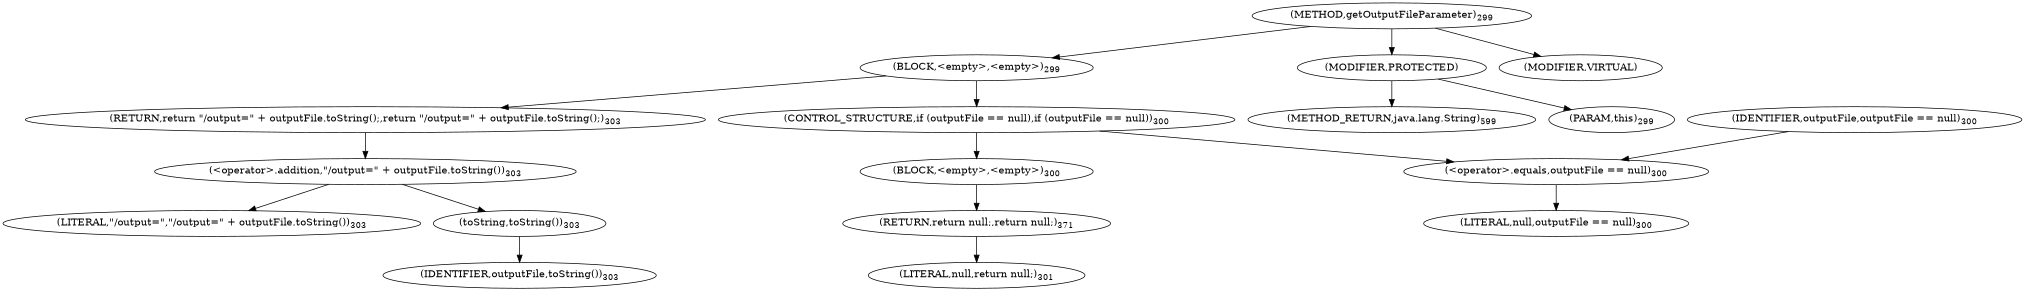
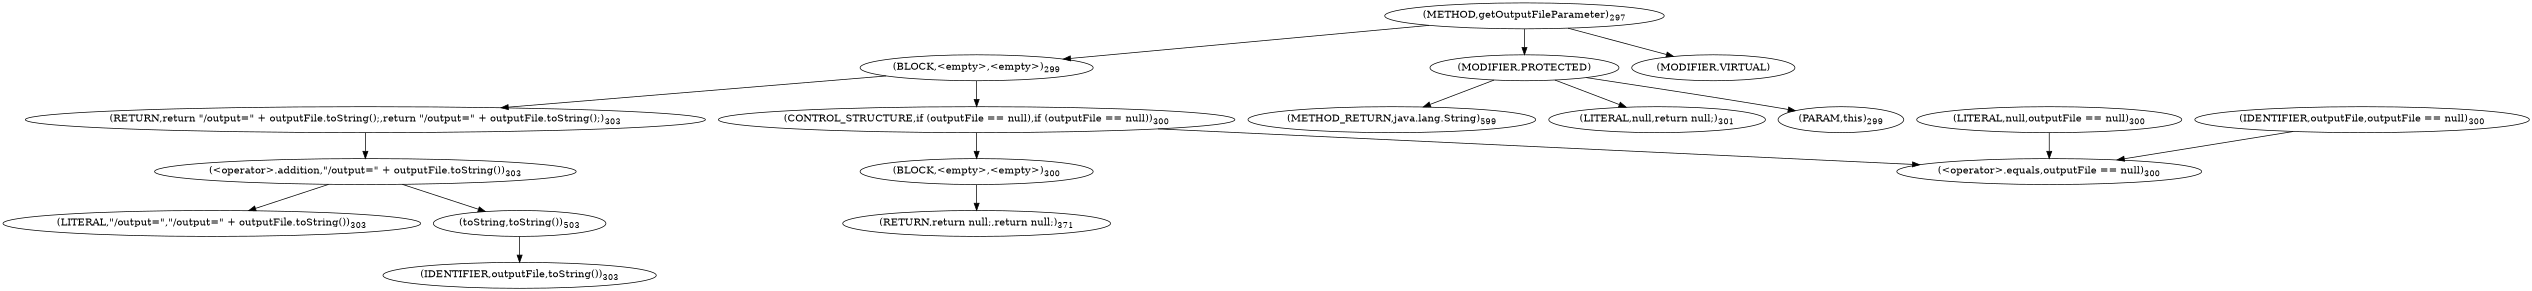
(1485, 15) -> (1618, 15)
(1556, 194) -> (2049, 142)
(572, 222) -> (572, 222)
(977, 246) -> (1587, 92)
